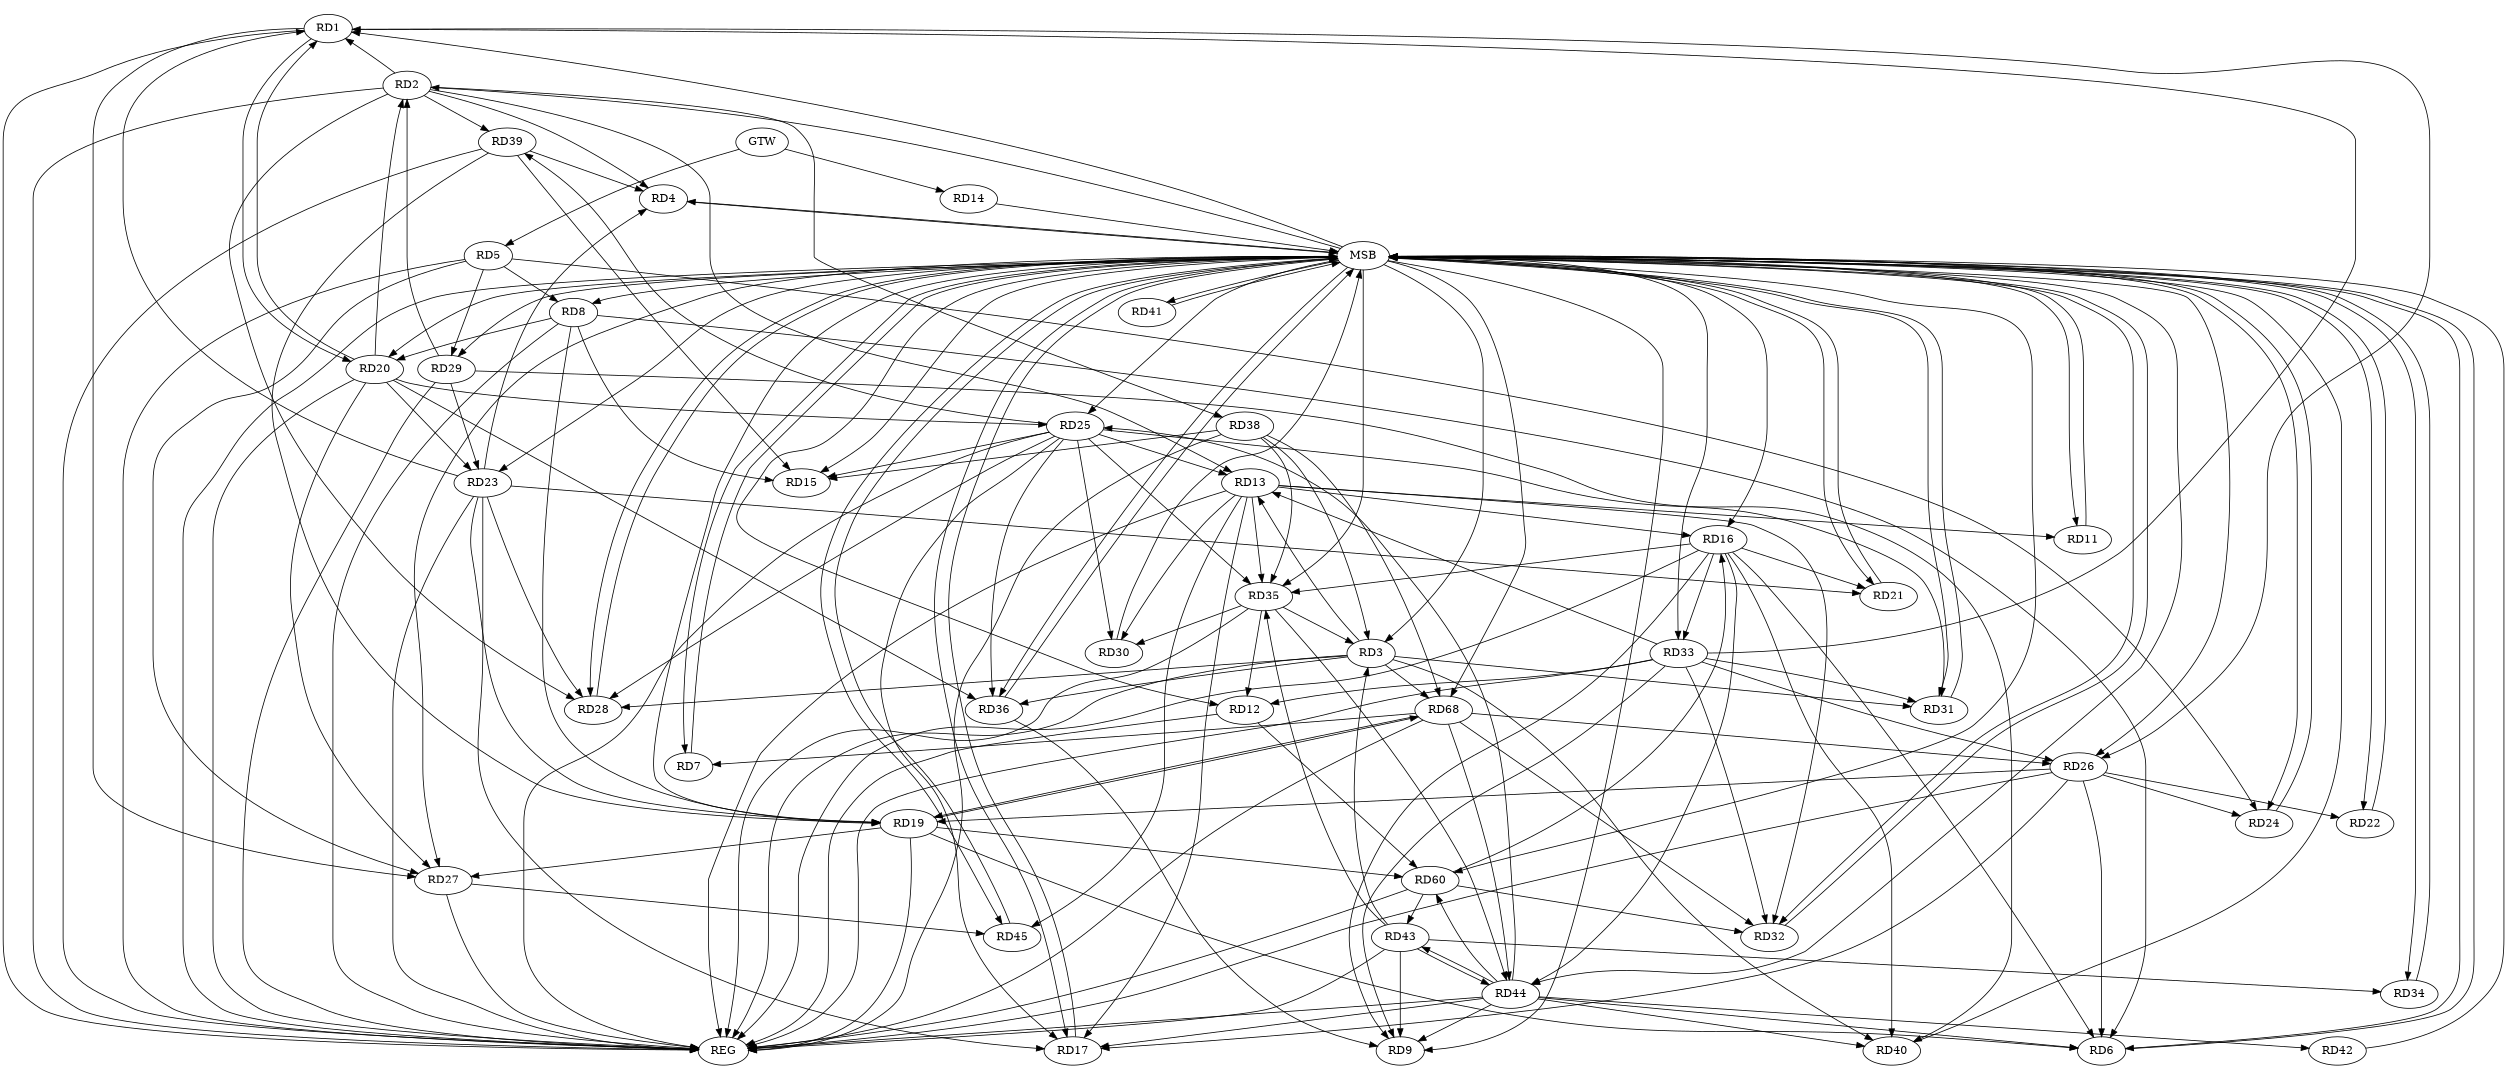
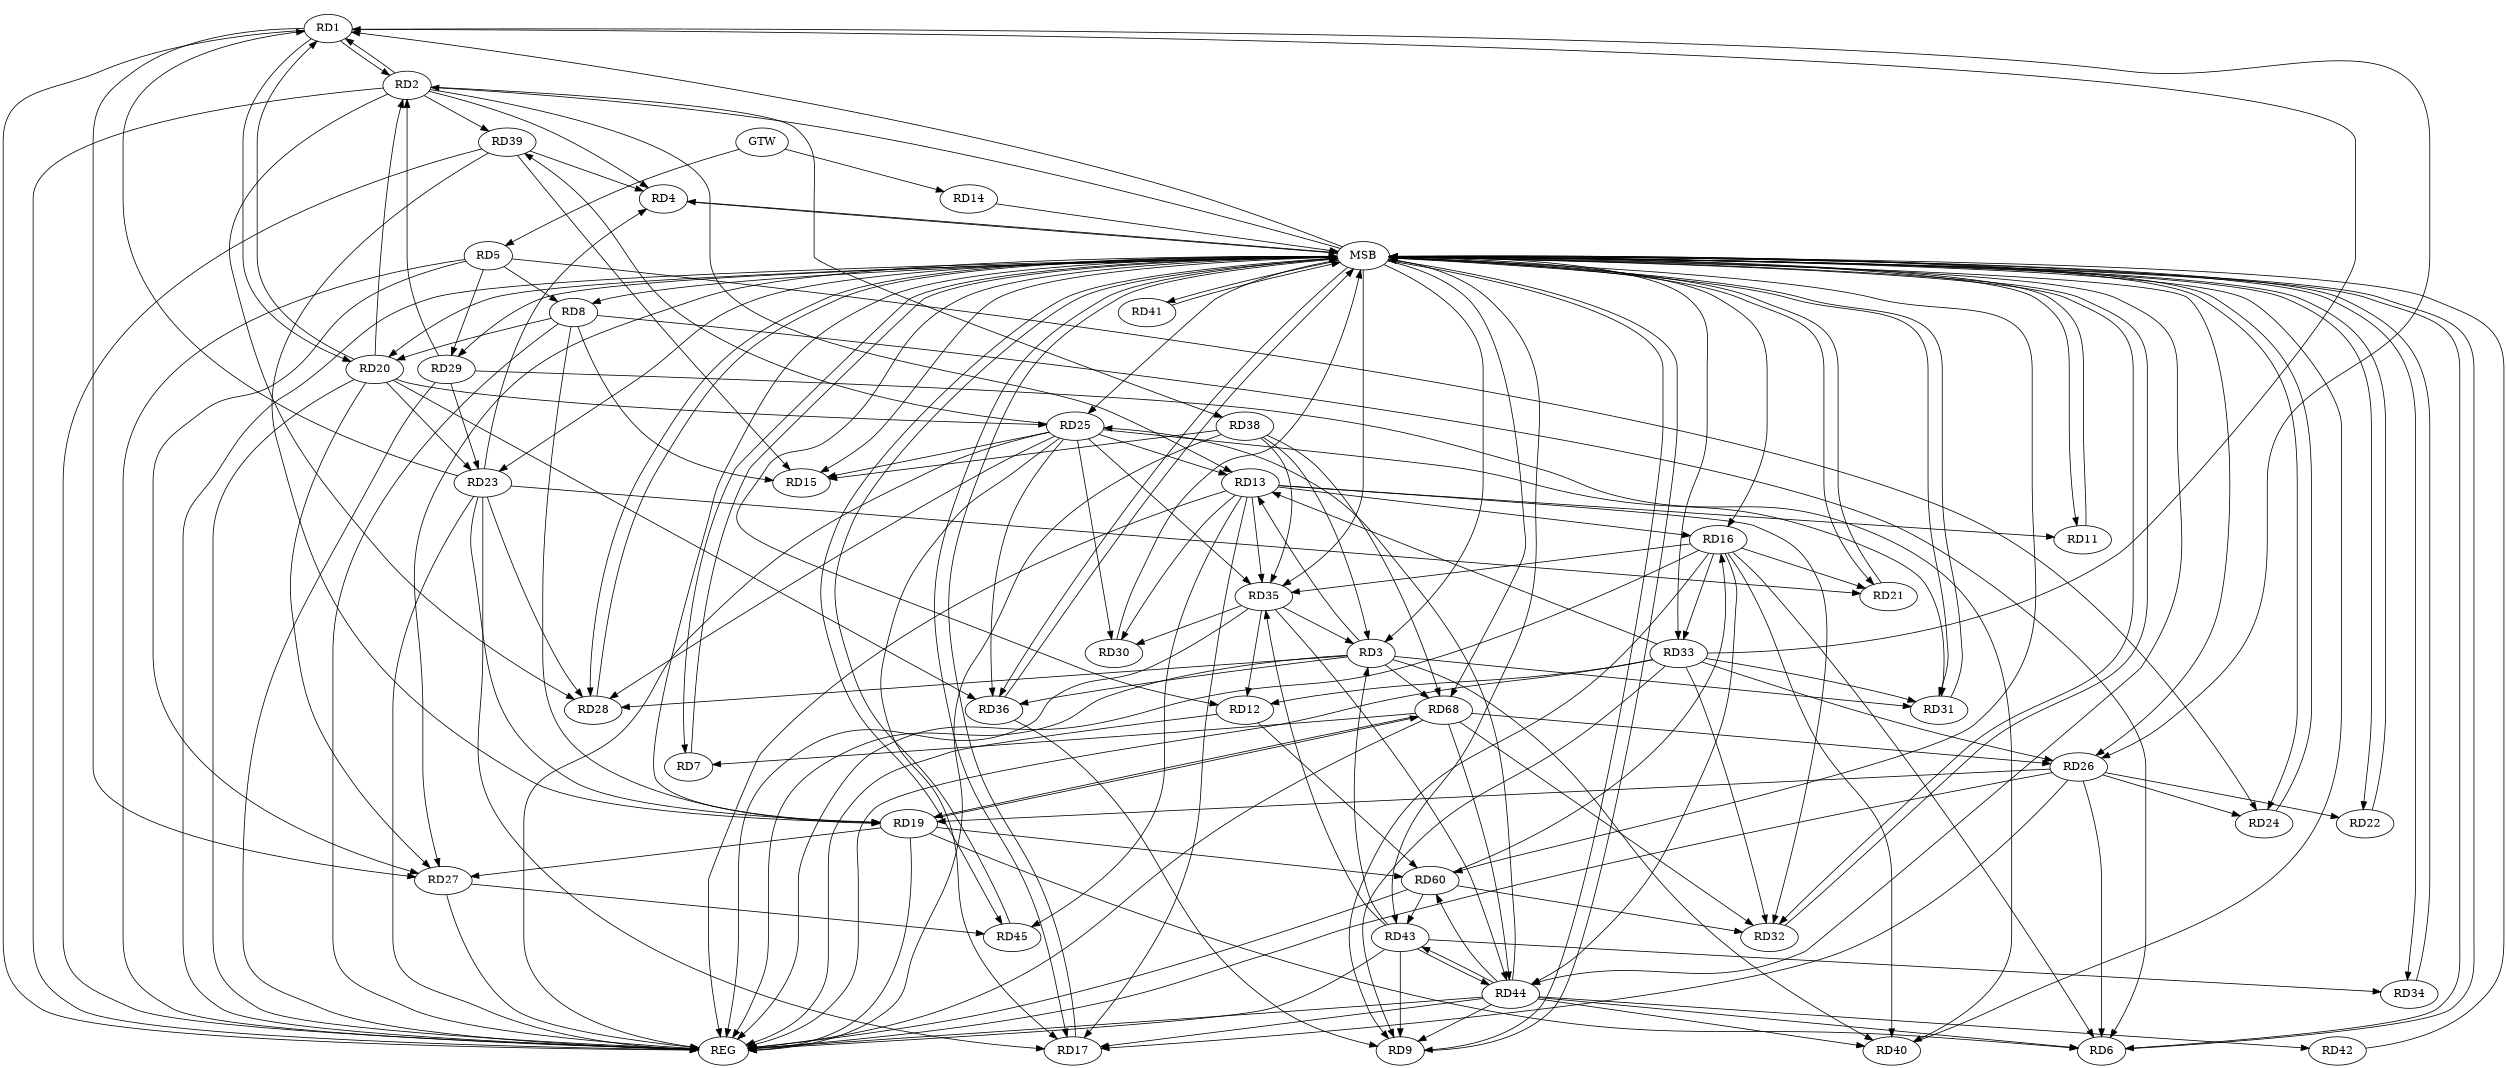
none -> (361, 56)
none -> (1536, 543)
none -> (1653, 608)
